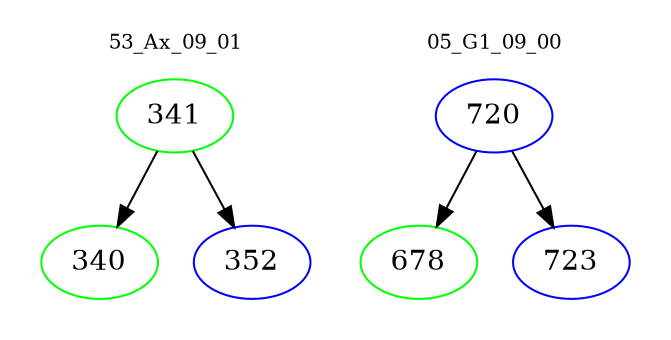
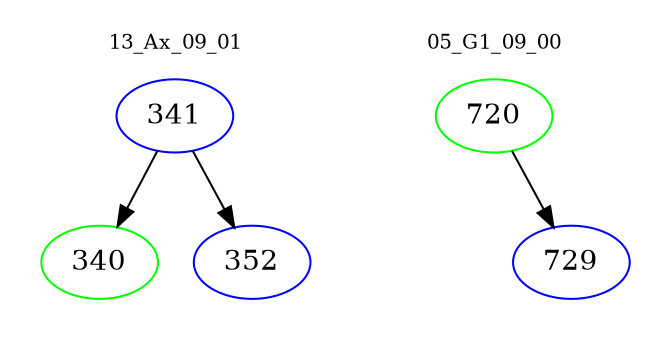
(176, 44) -> (176, 44)
(175, 116) -> (175, 116)
(494, 116) -> (494, 116)
(419, 262) -> none
(571, 262) -> (571, 262)
